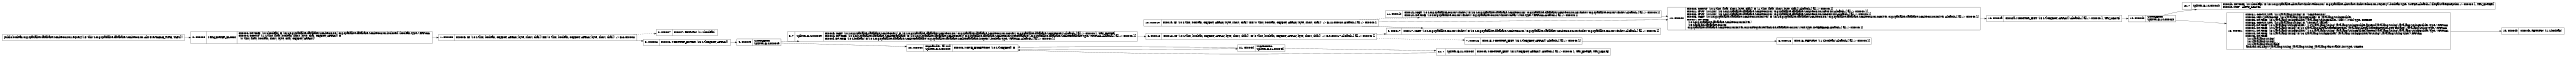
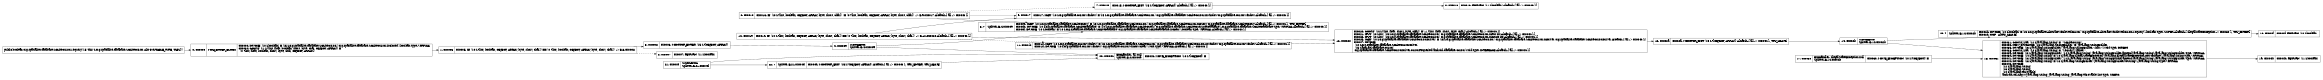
none -> (2289, 34)
(1141, 36) -> (990, 21)
(1127, 49) -> none
none -> (1864, 59)
